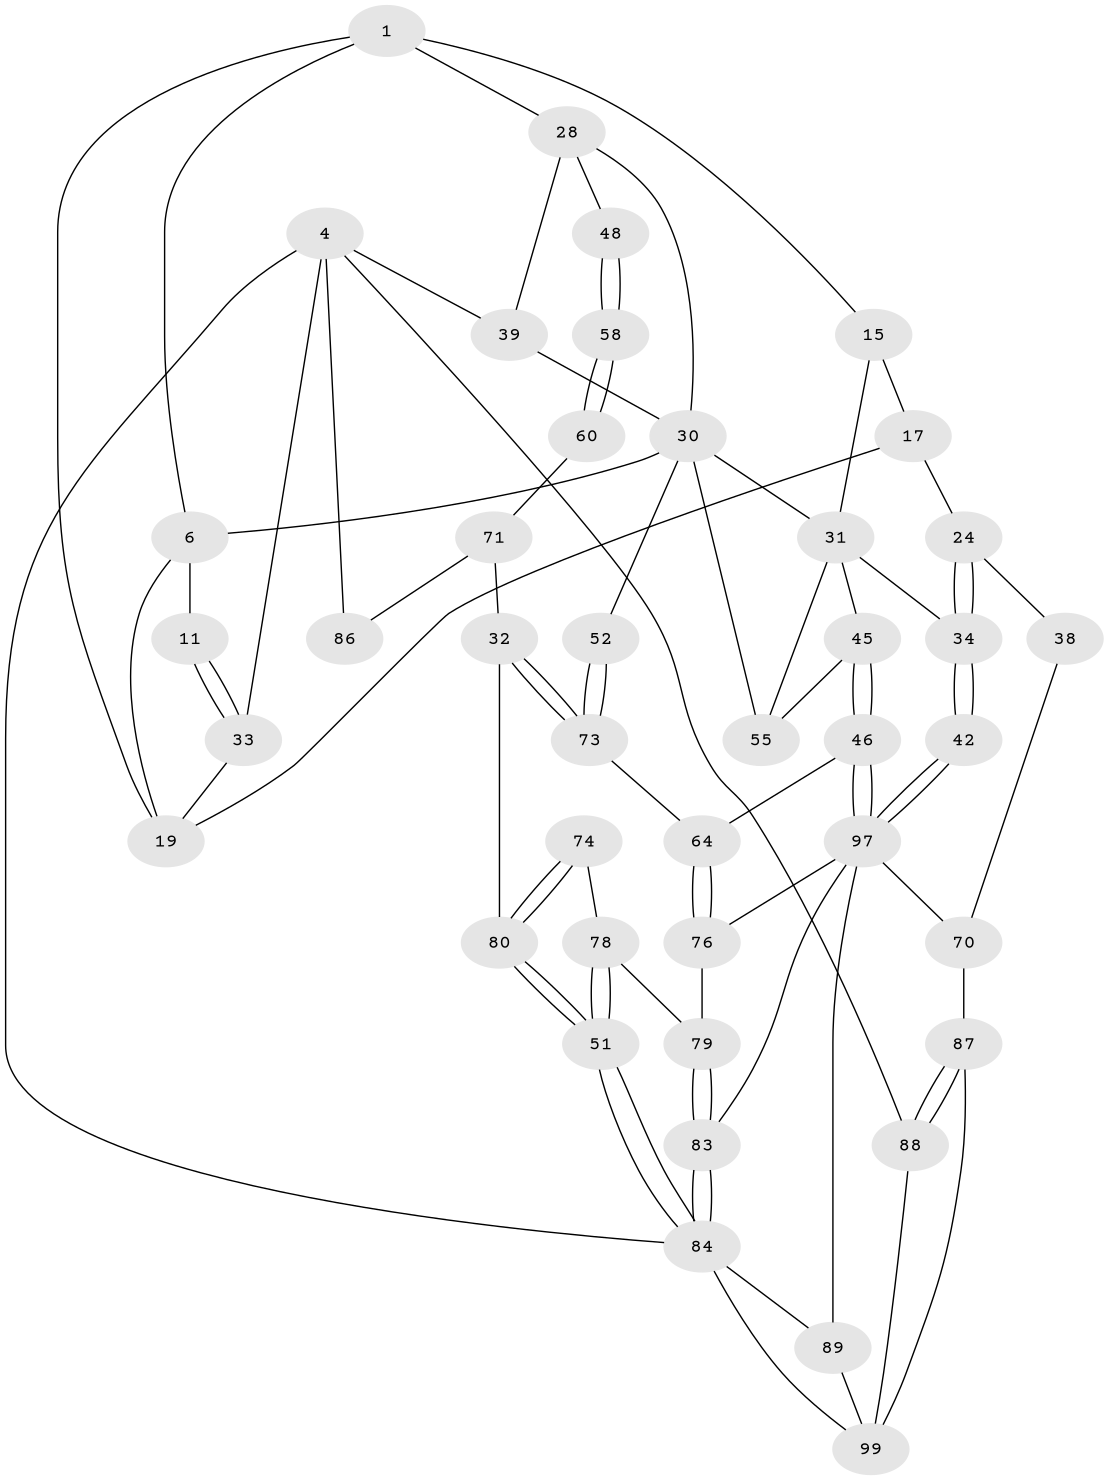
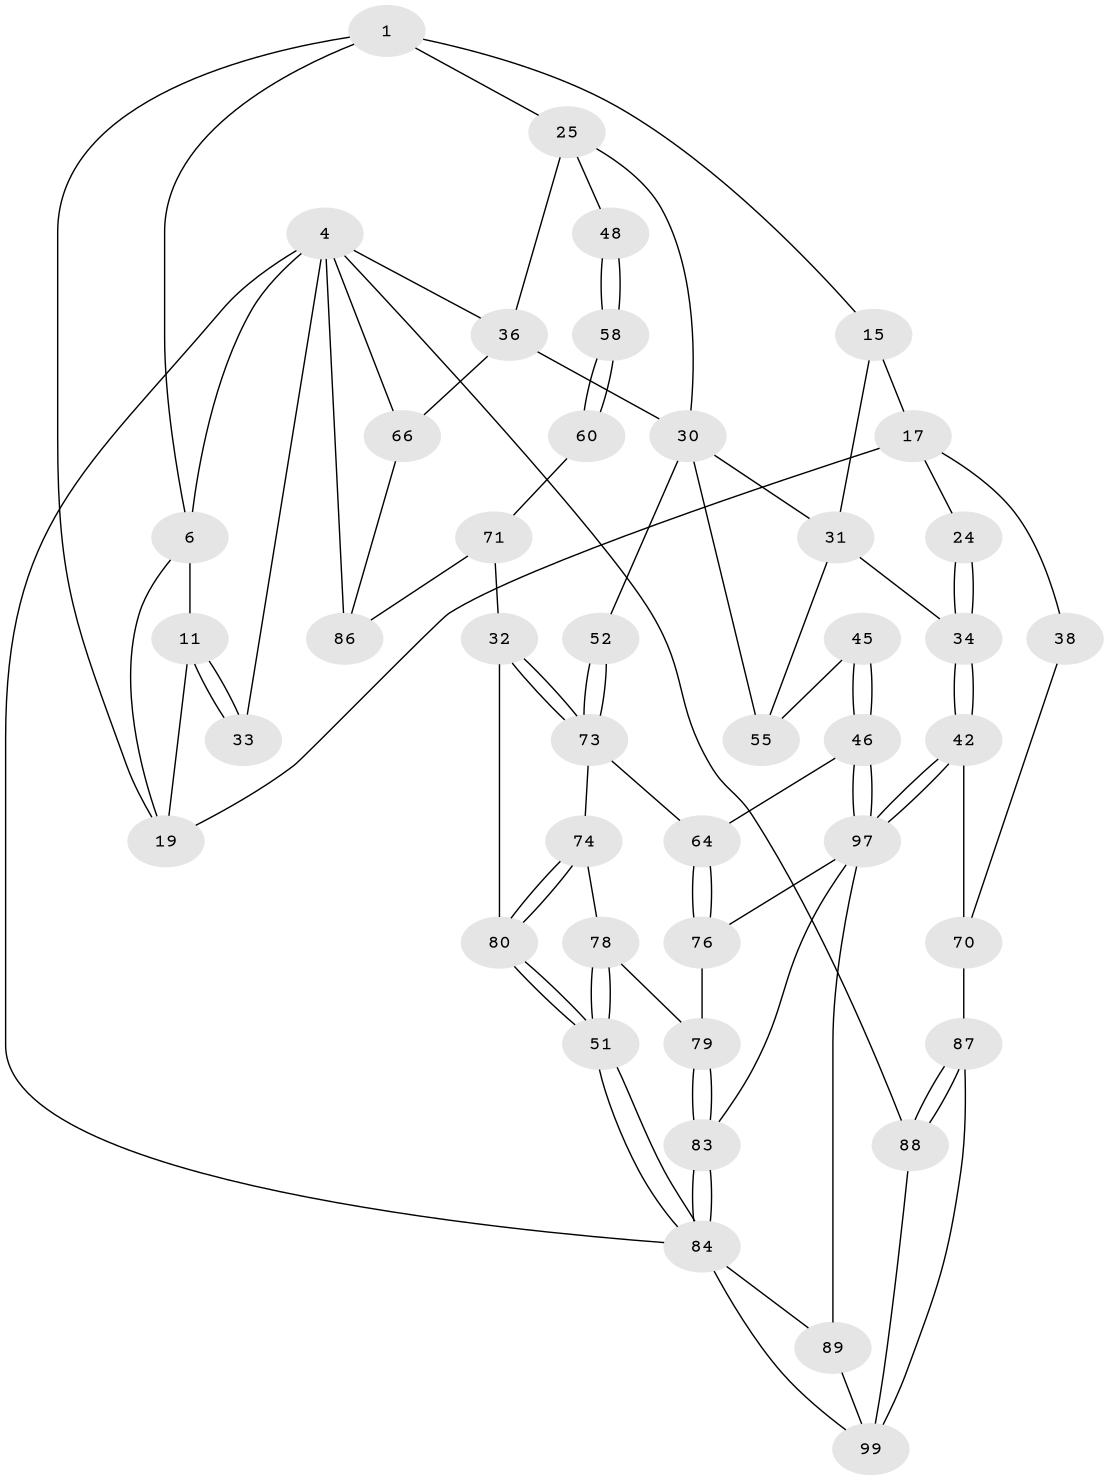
(567, 132) -> (567, 132)
(509, 335) -> (509, 335)
none -> (402, 436)
(446, 506) -> (224, 372)
(849, 588) -> none
(1014, 588) -> (1019, 519)
(205, 791) -> (178, 740)
none -> (587, 791)
(913, 892) -> (964, 841)
